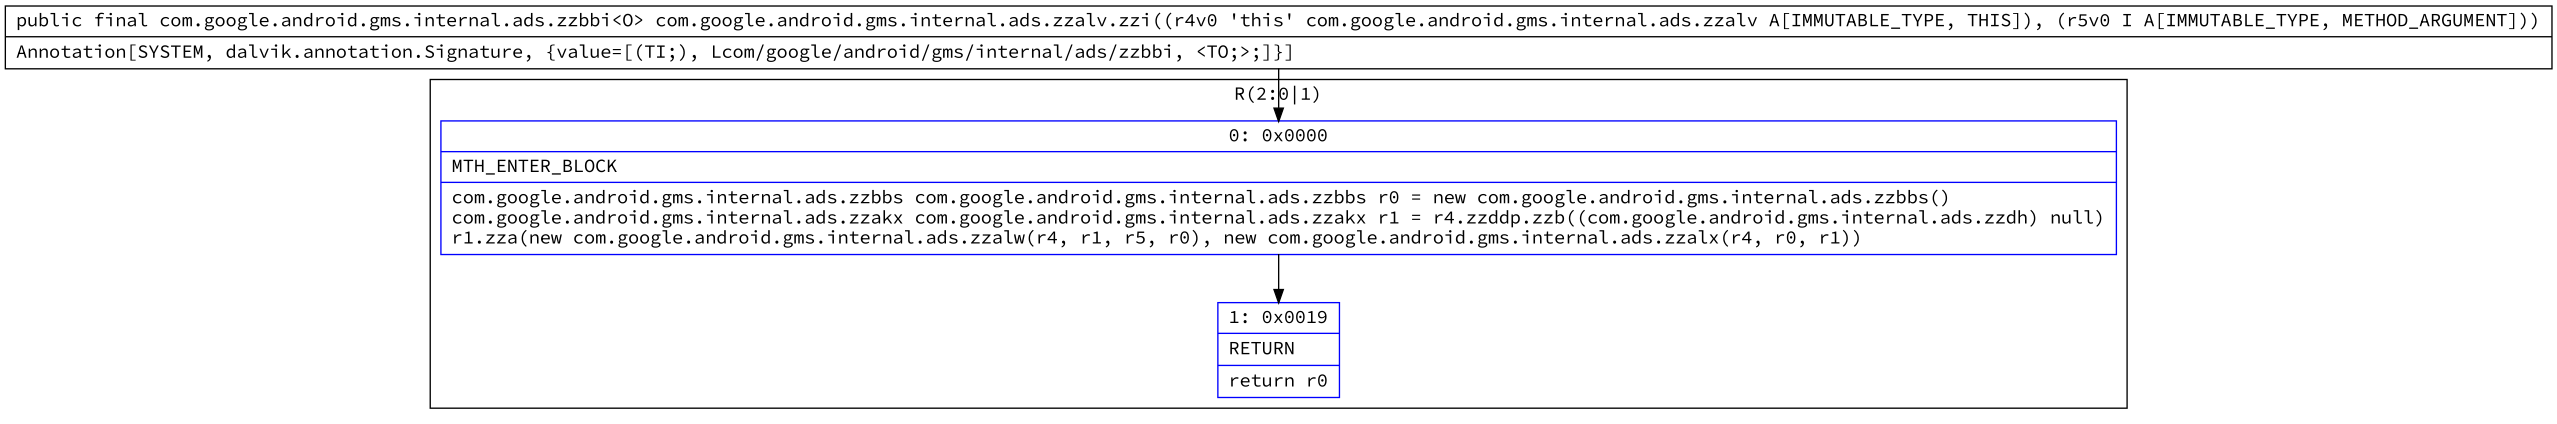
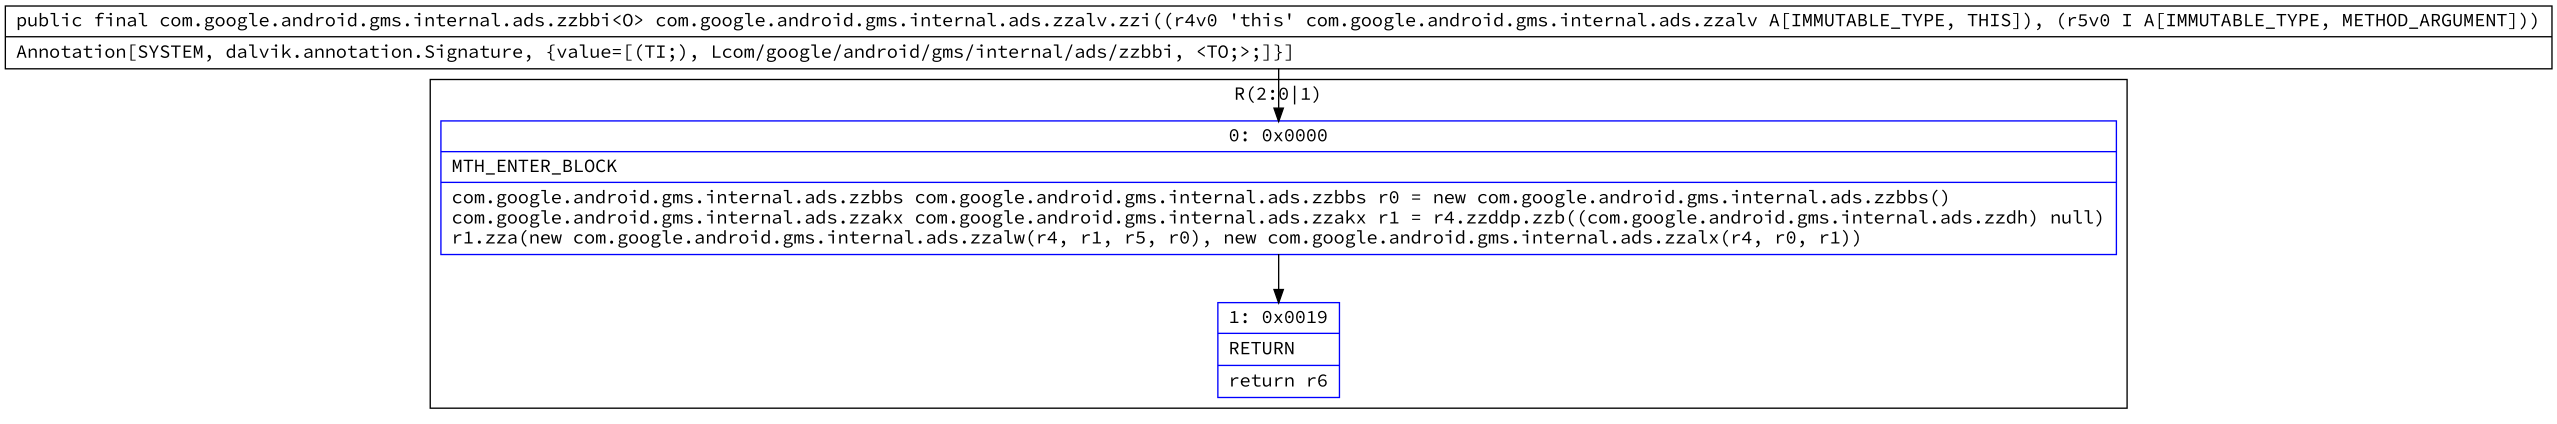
(1279, 381) -> (1279, 381)
